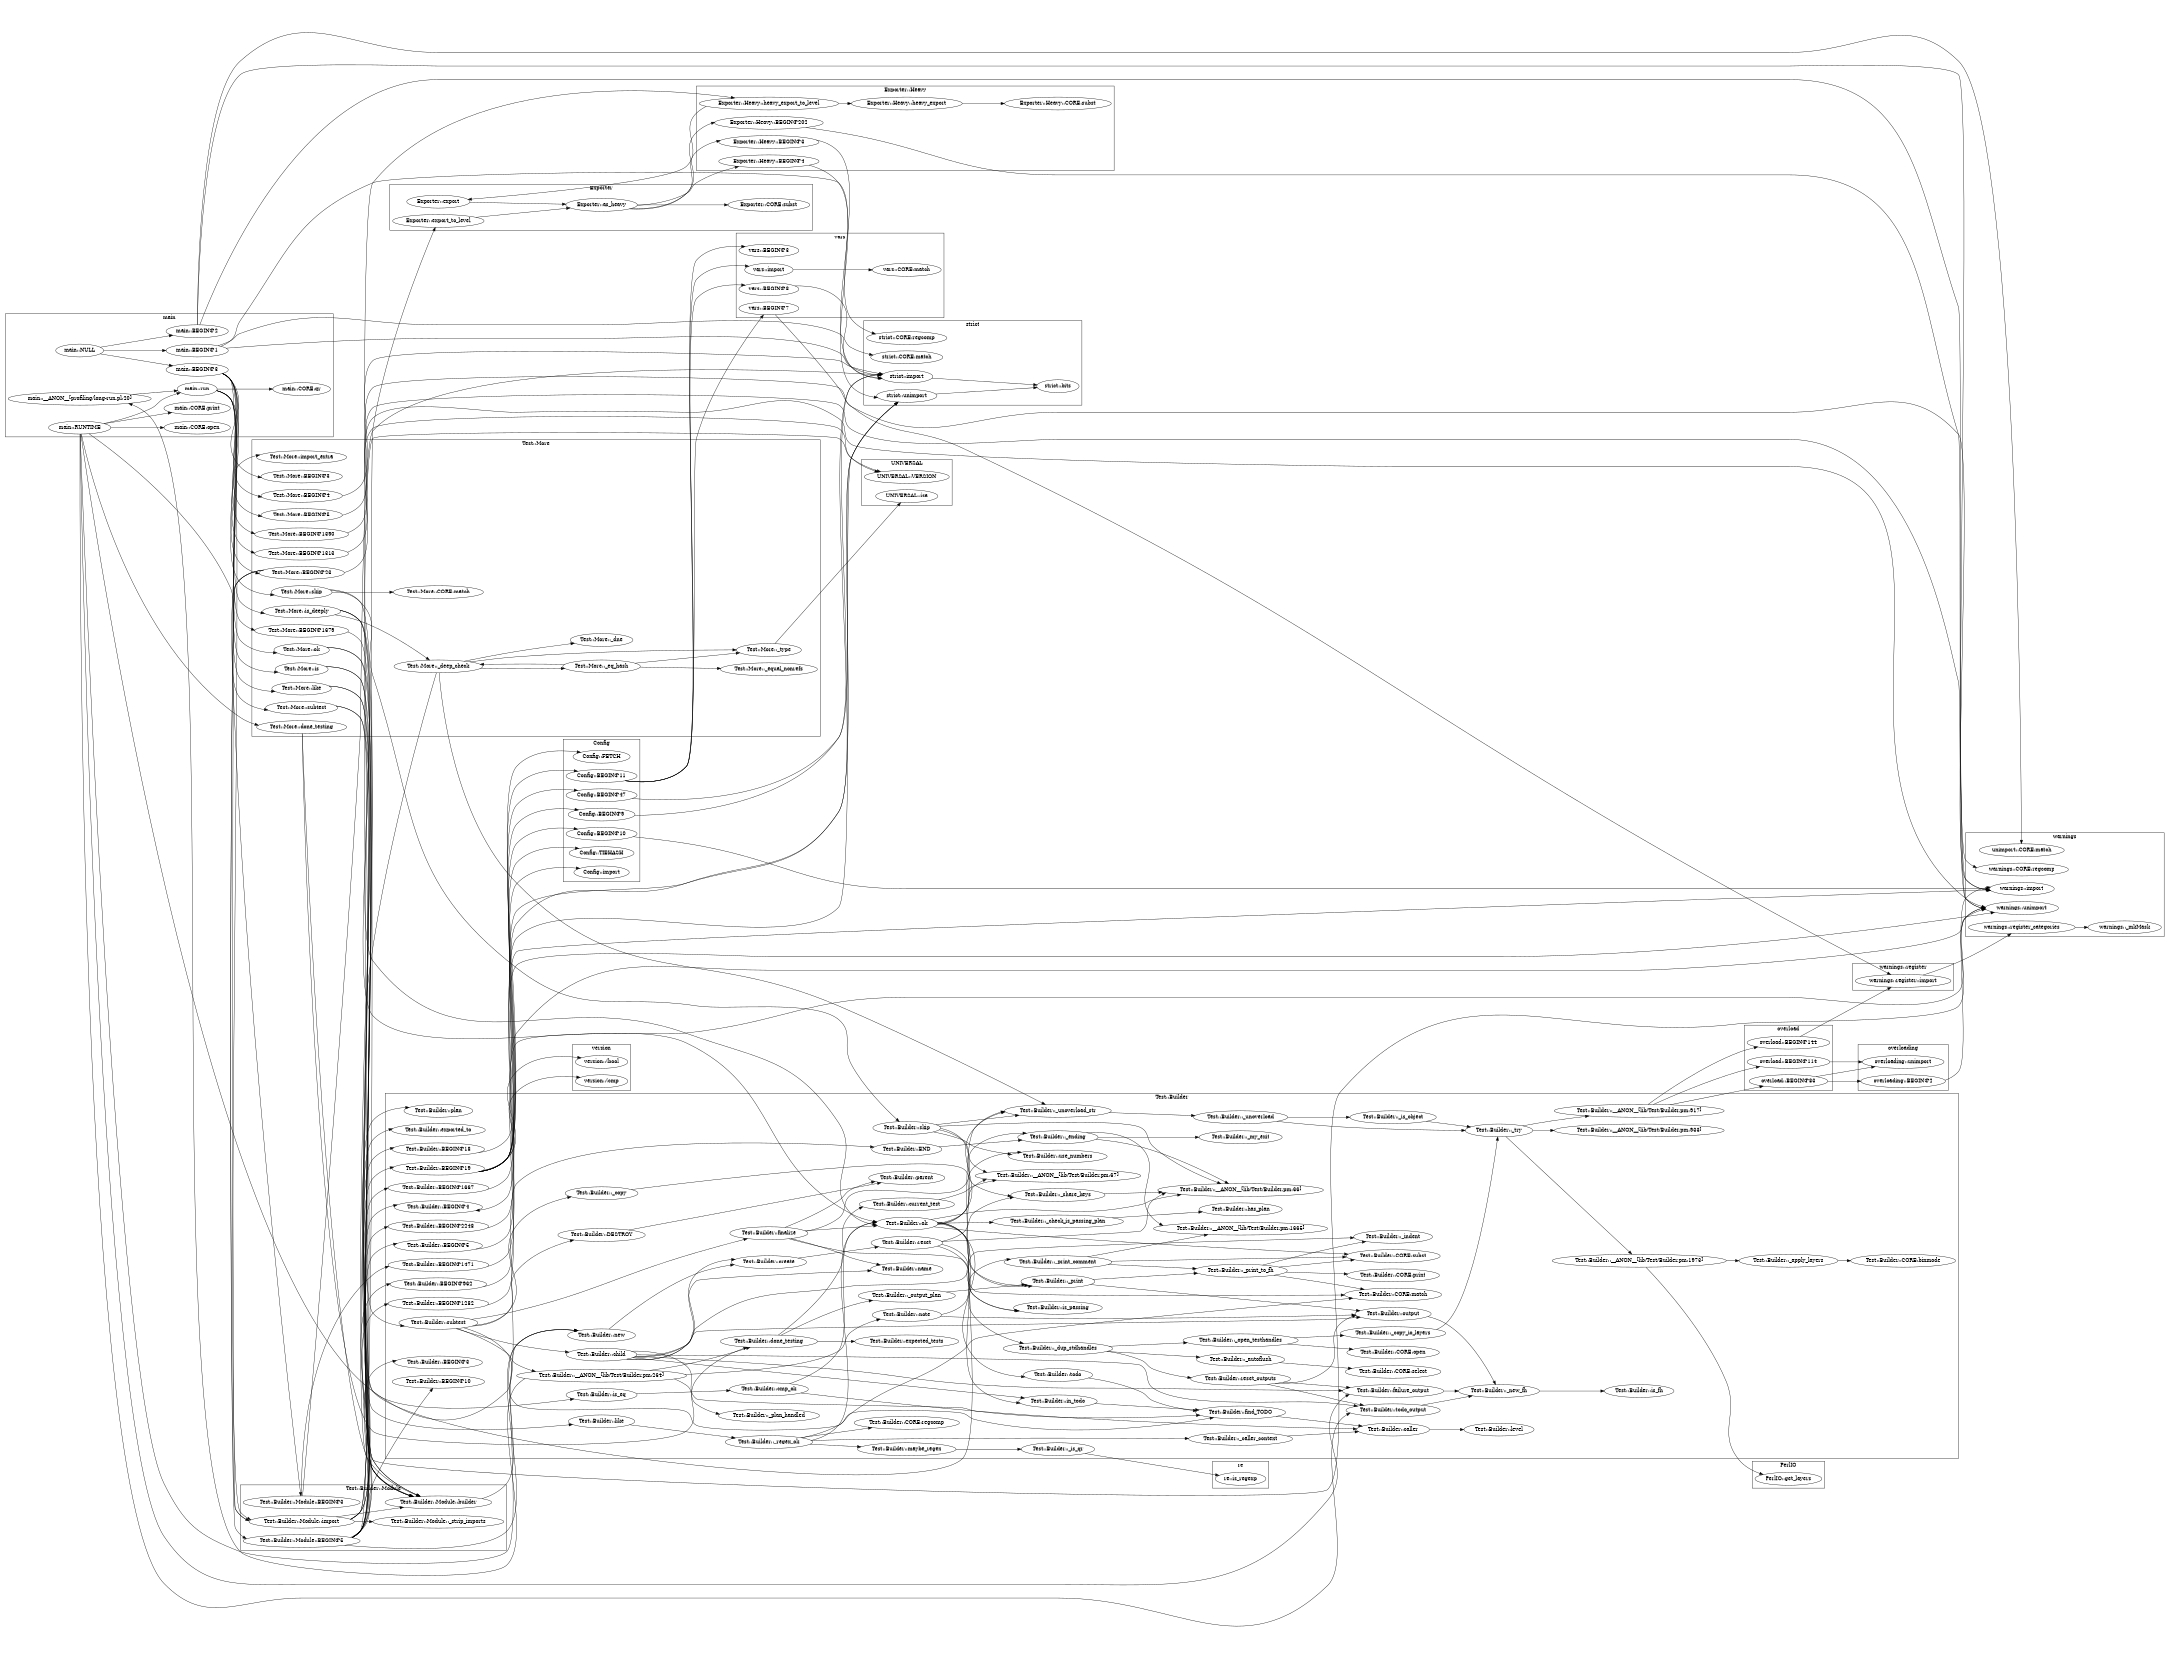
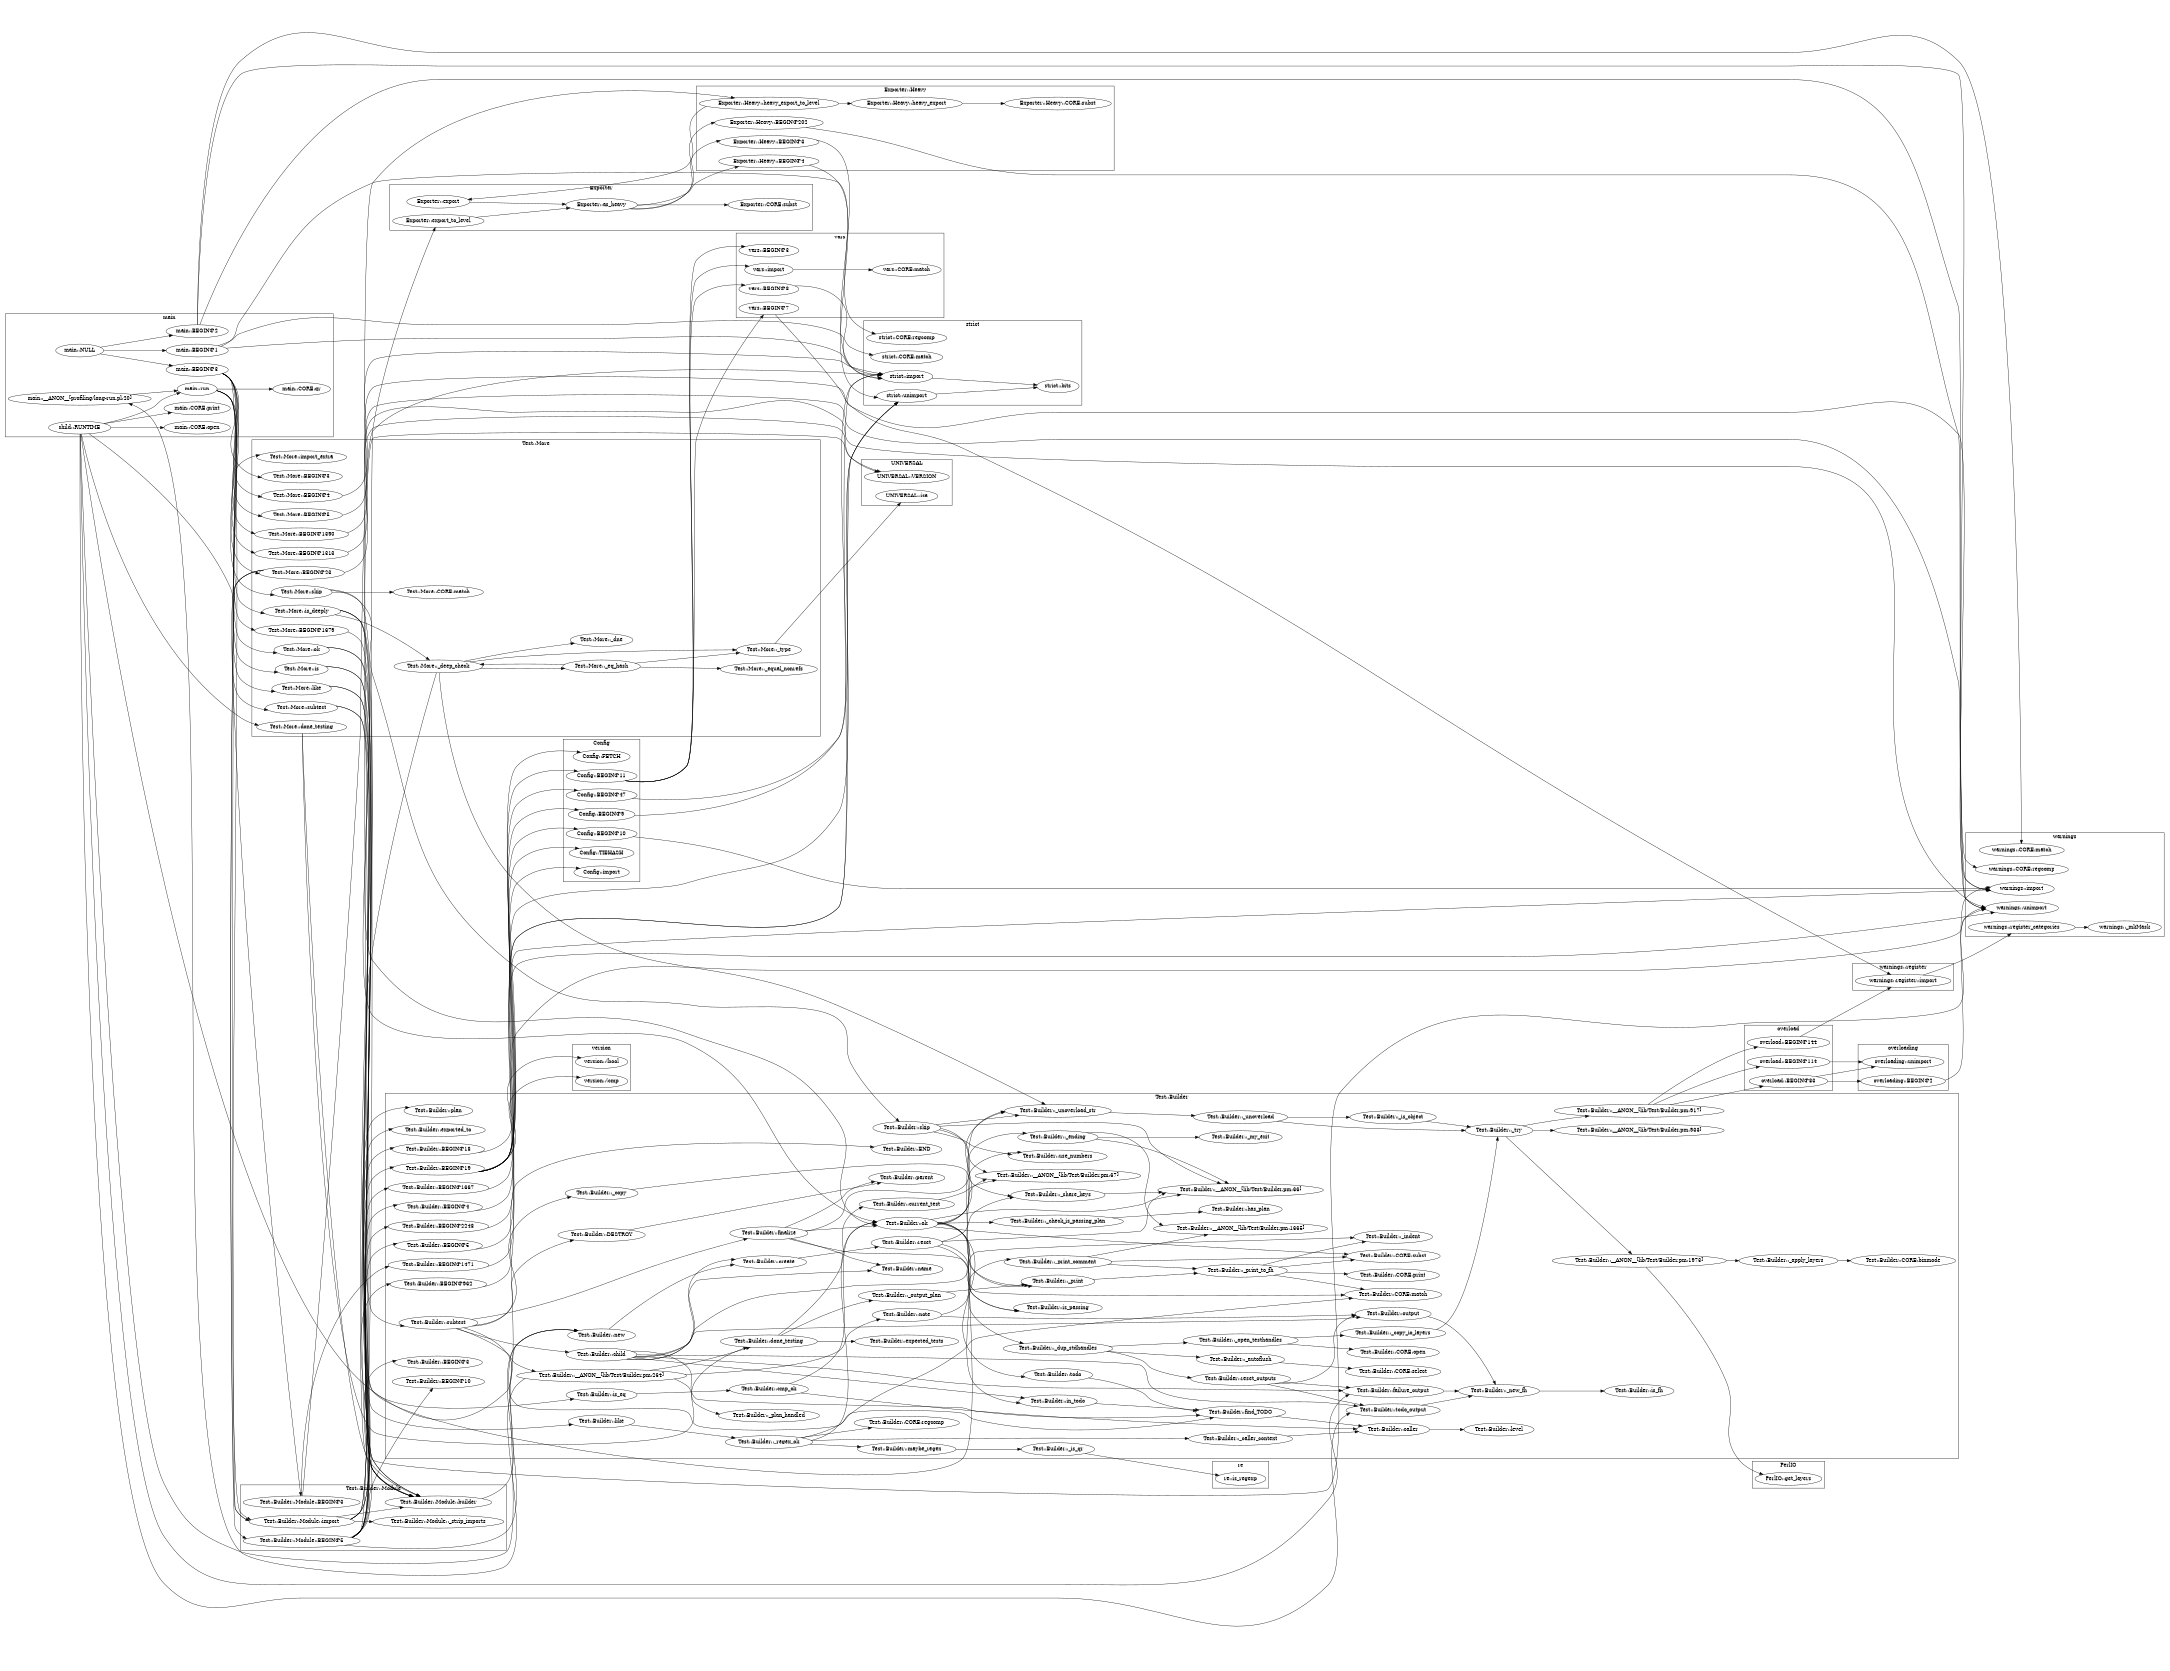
(80, 428) -> (80, 428)
(2022, 850) -> (2022, 850)
(649, 891) -> (806, 923)
(975, 1144) -> none
(1230, 1298) -> none
(438, 1304) -> none
